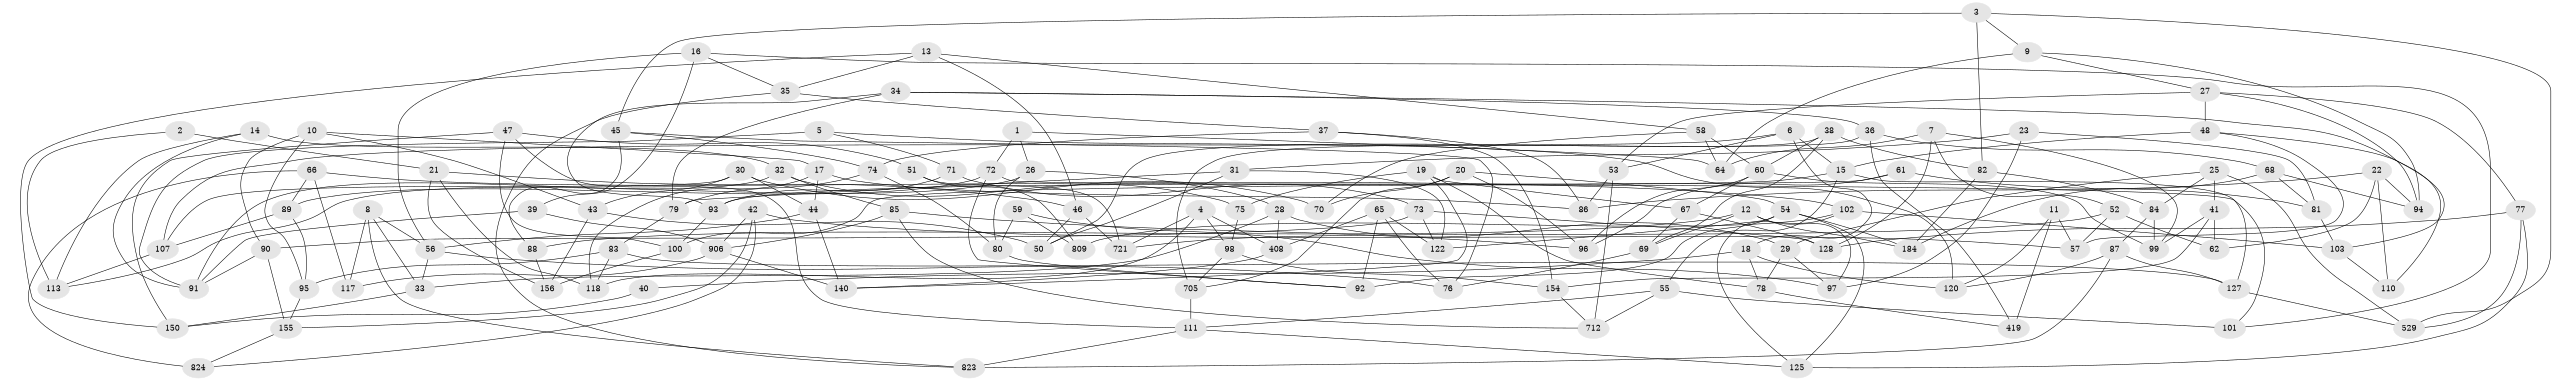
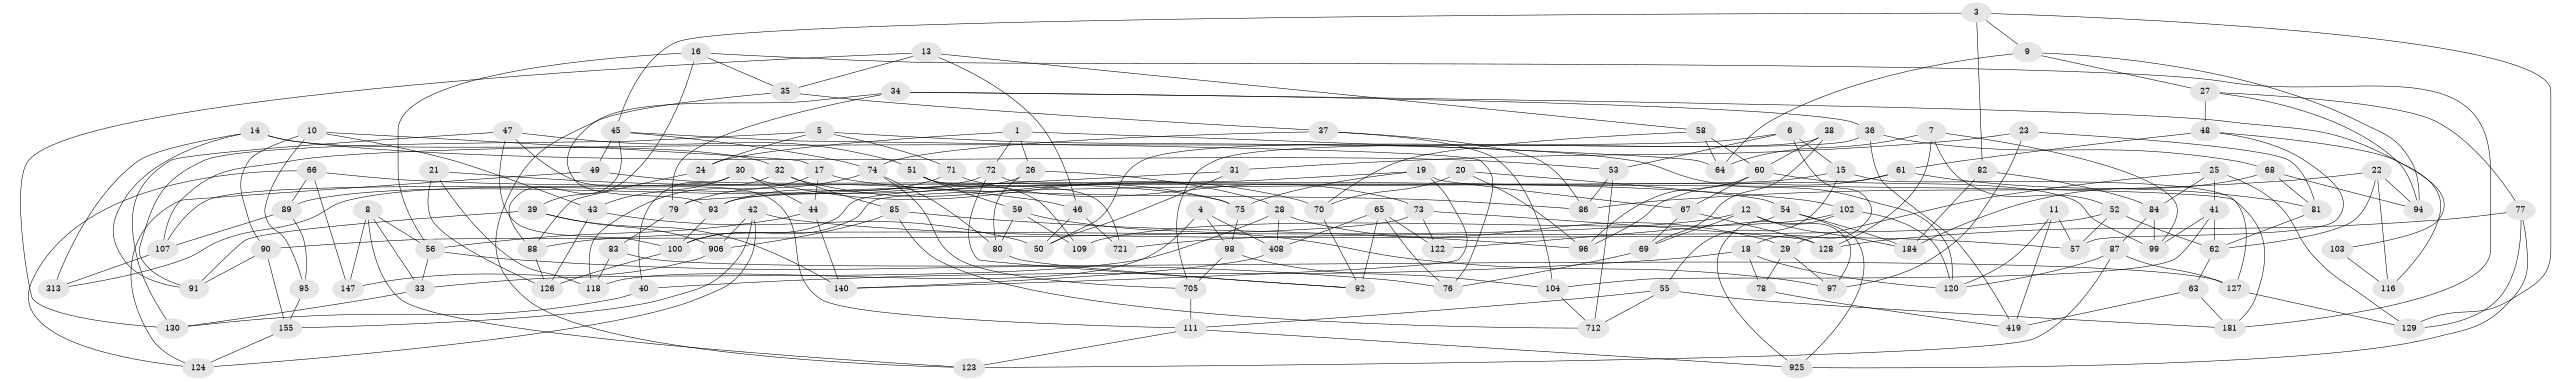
(1899, 102) -> (967, 159)
(180, 131) -> none
(2030, 143) -> (2081, 146)
(1898, 154) -> none
none -> (595, 171)
none -> (701, 171)
(1356, 175) -> none
(403, 183) -> (650, 205)
none -> (984, 199)
(1343, 216) -> (962, 261)
(1171, 225) -> none
(2058, 226) -> (1911, 227)
(2330, 235) -> (2281, 224)
(1079, 250) -> (1079, 250)
(1562, 259) -> (1041, 186)
(457, 265) -> none
(779, 269) -> (663, 227)
(1580, 273) -> (1341, 251)
(54, 289) -> (54, 289)
(348, 289) -> (348, 289)
(547, 289) -> (547, 289)
(1553, 289) -> (1553, 289)
none -> (2194, 289)
(2388, 289) -> (2388, 289)
(173, 329) -> (173, 329)
(2230, 329) -> (2230, 329)
(2409, 329) -> (2409, 329)
(198, 368) -> (198, 368)
(969, 368) -> (969, 368)
(1797, 368) -> (1797, 368)
